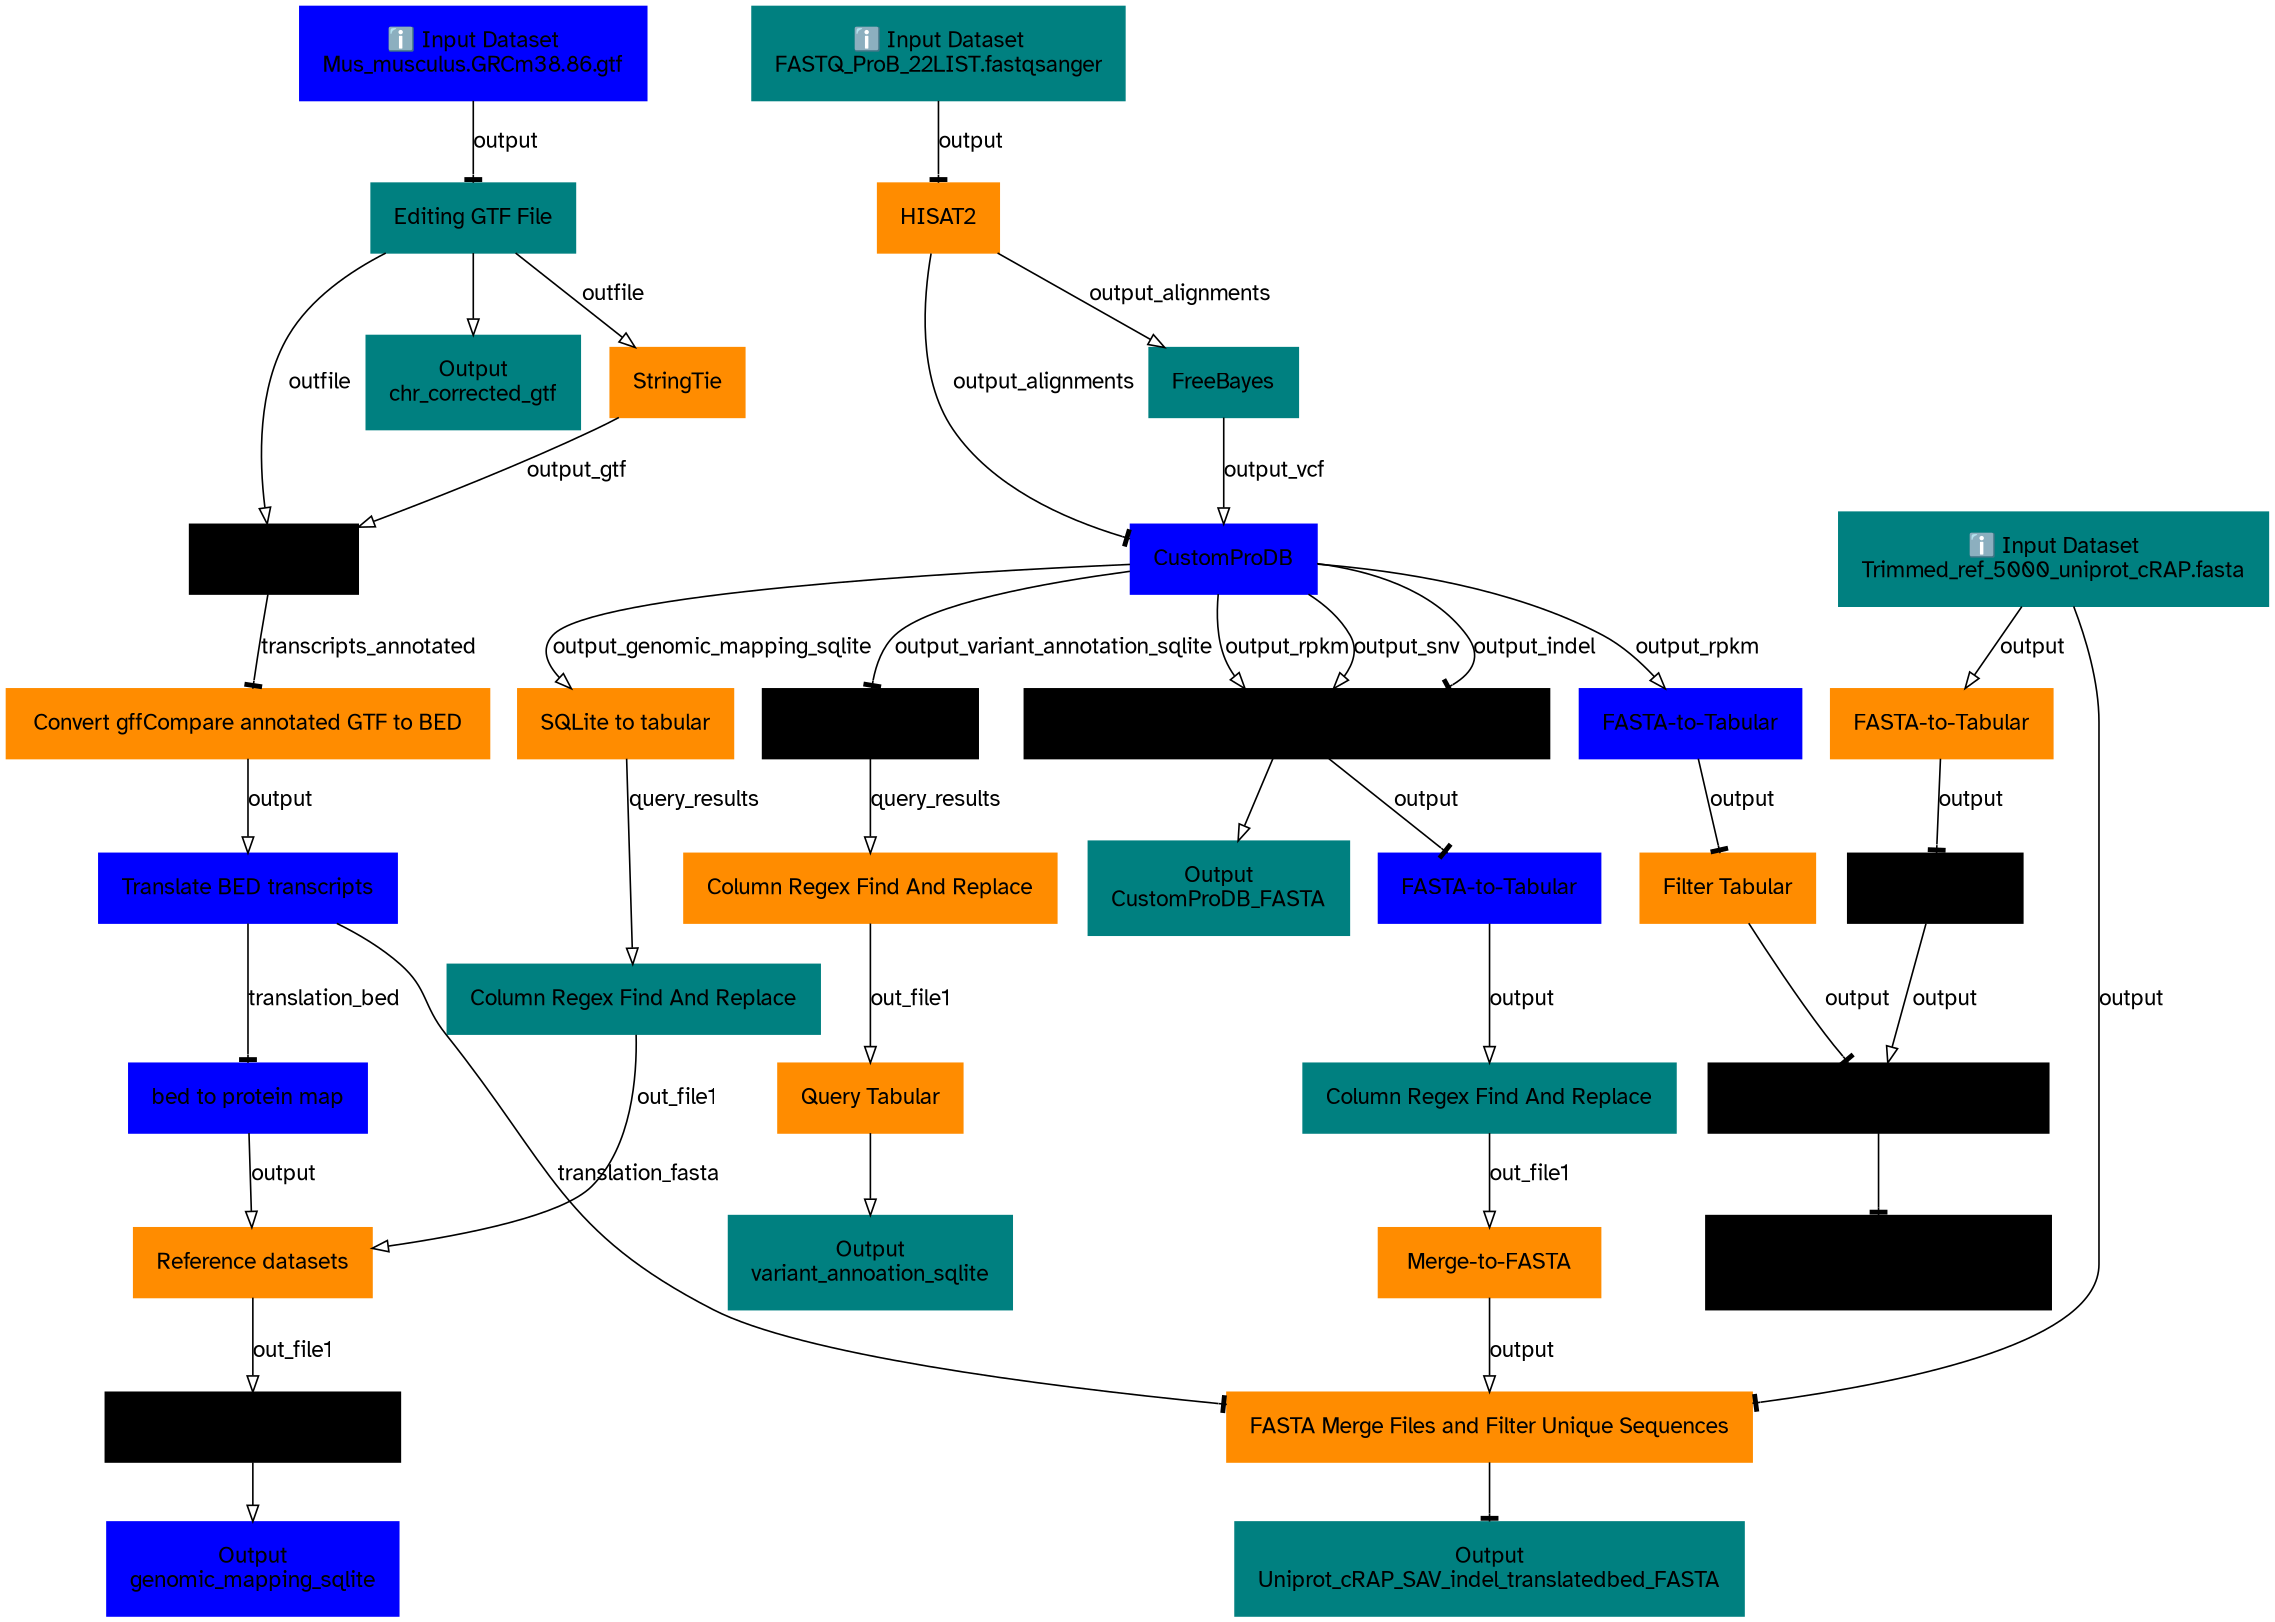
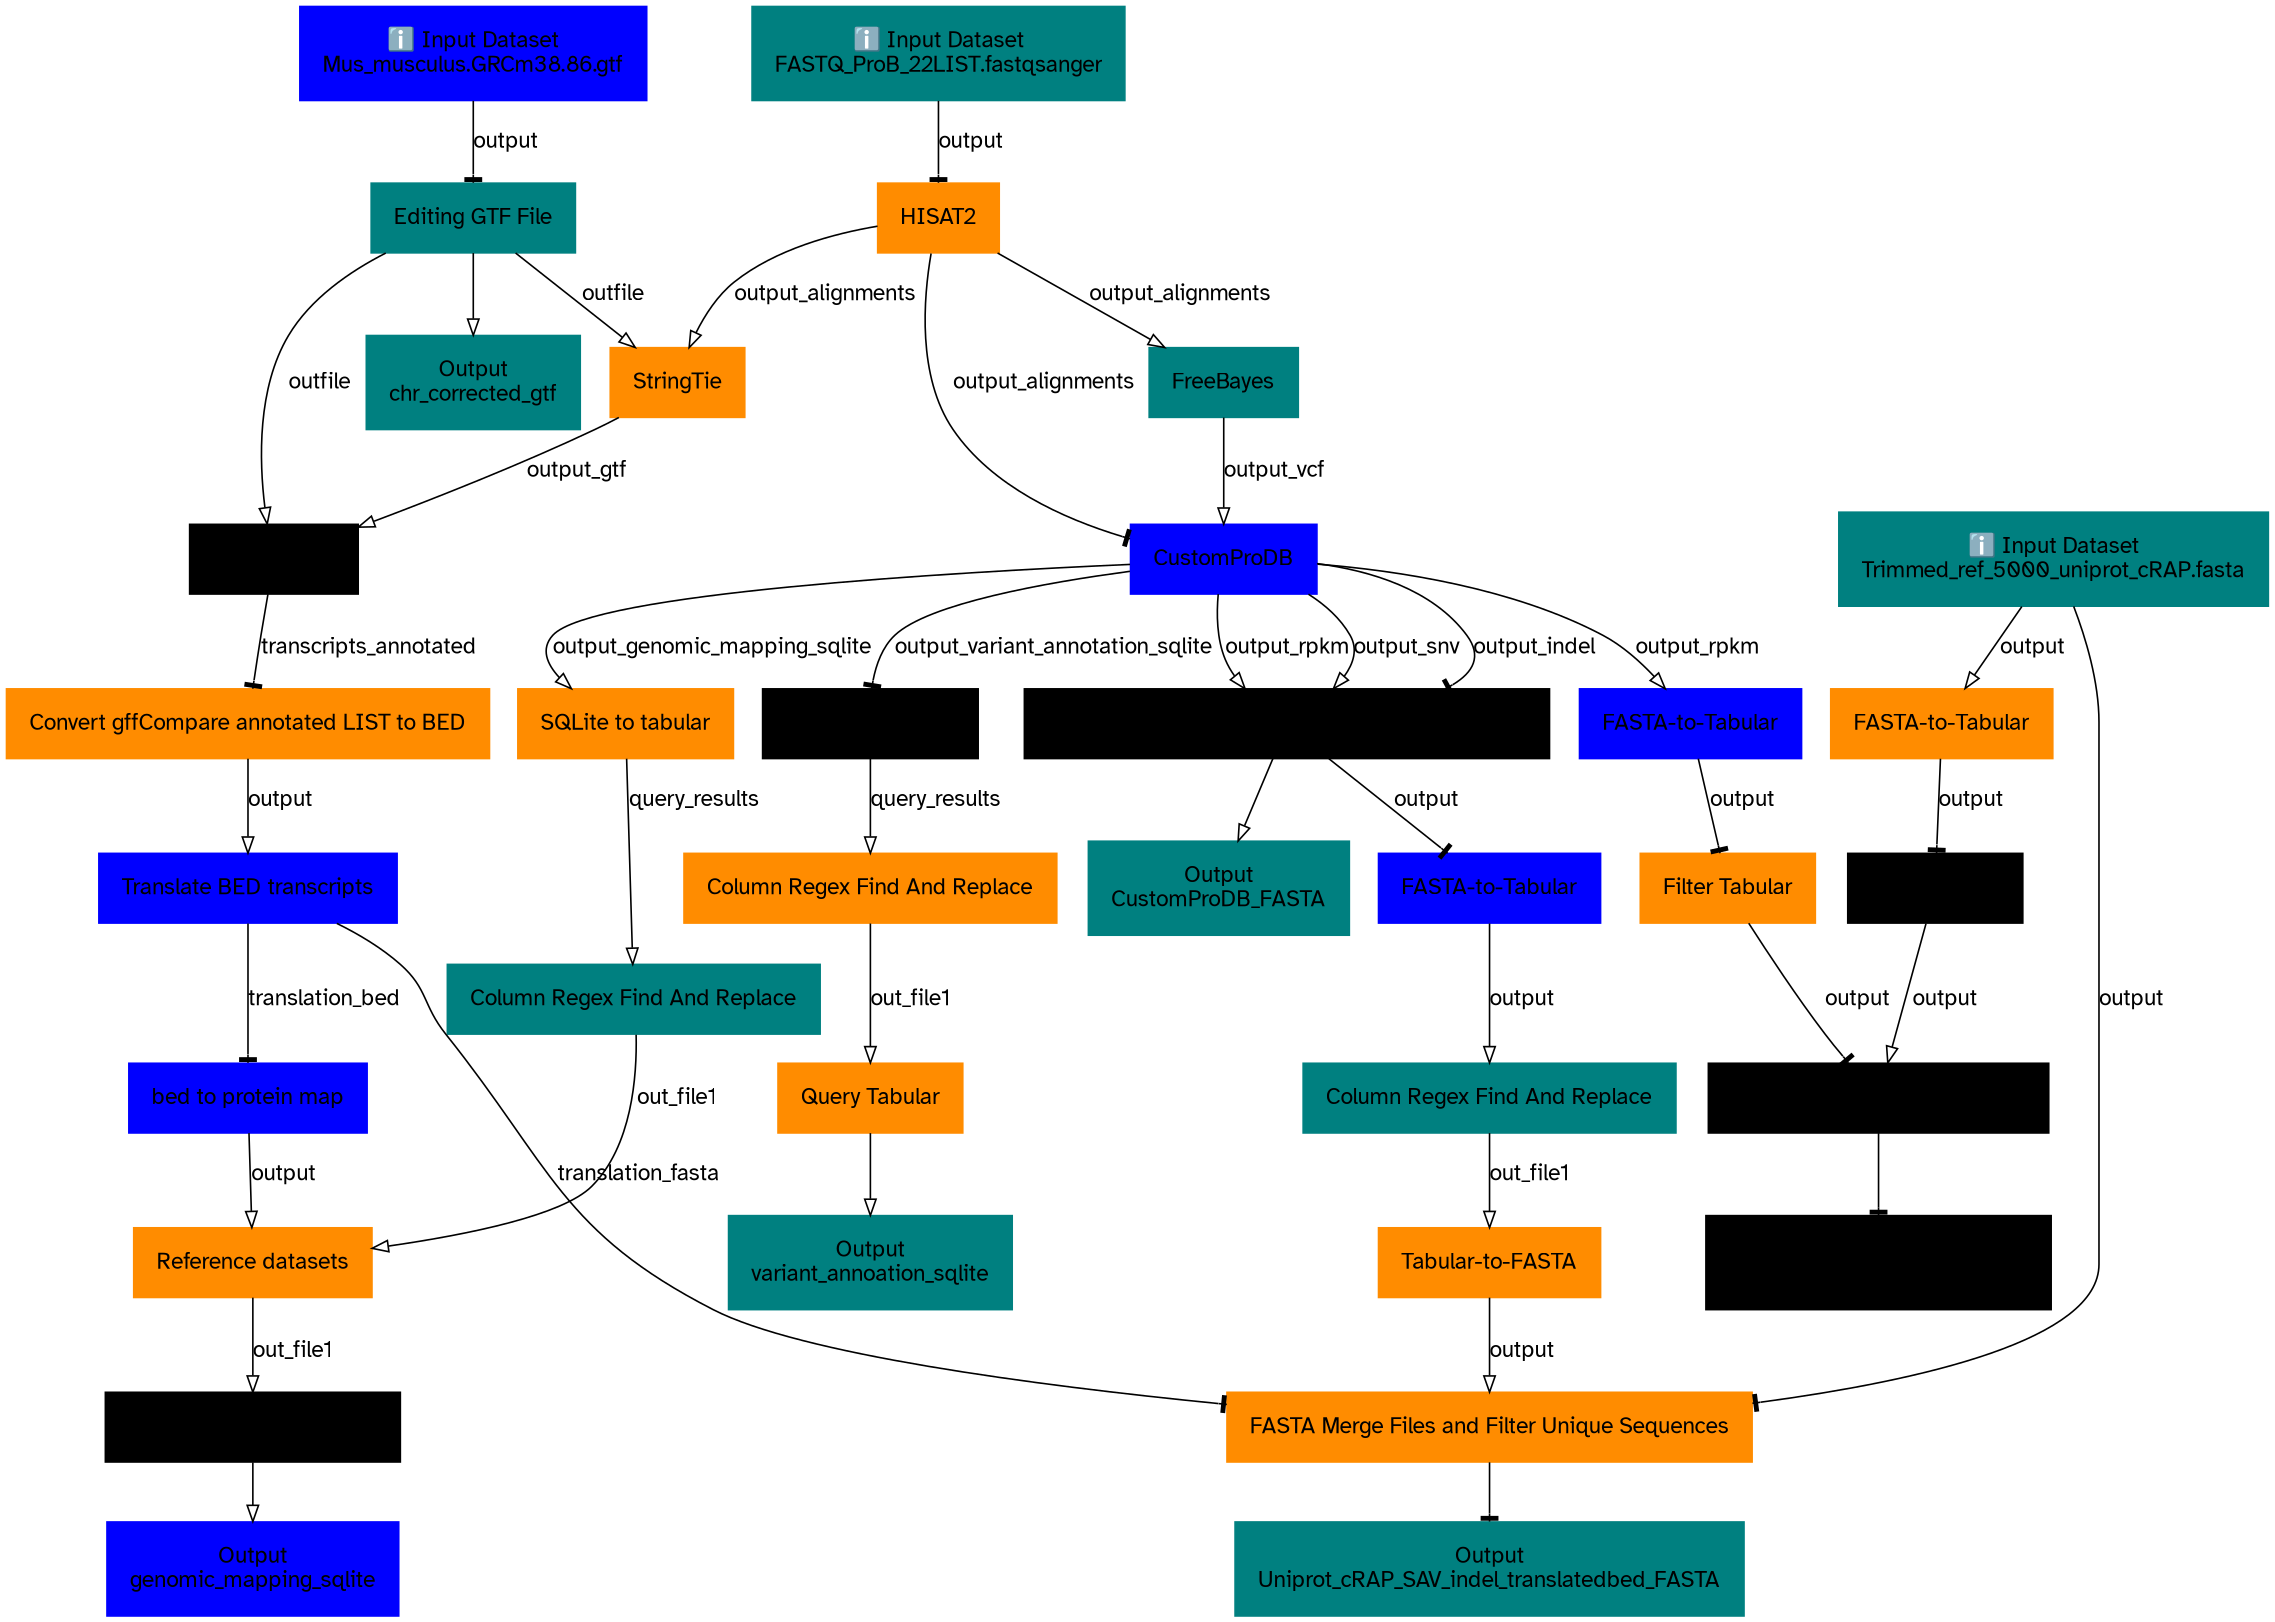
none -> (773, 258)
(248, 724) -> (248, 724)
(1490, 1263) -> (1490, 1263)
